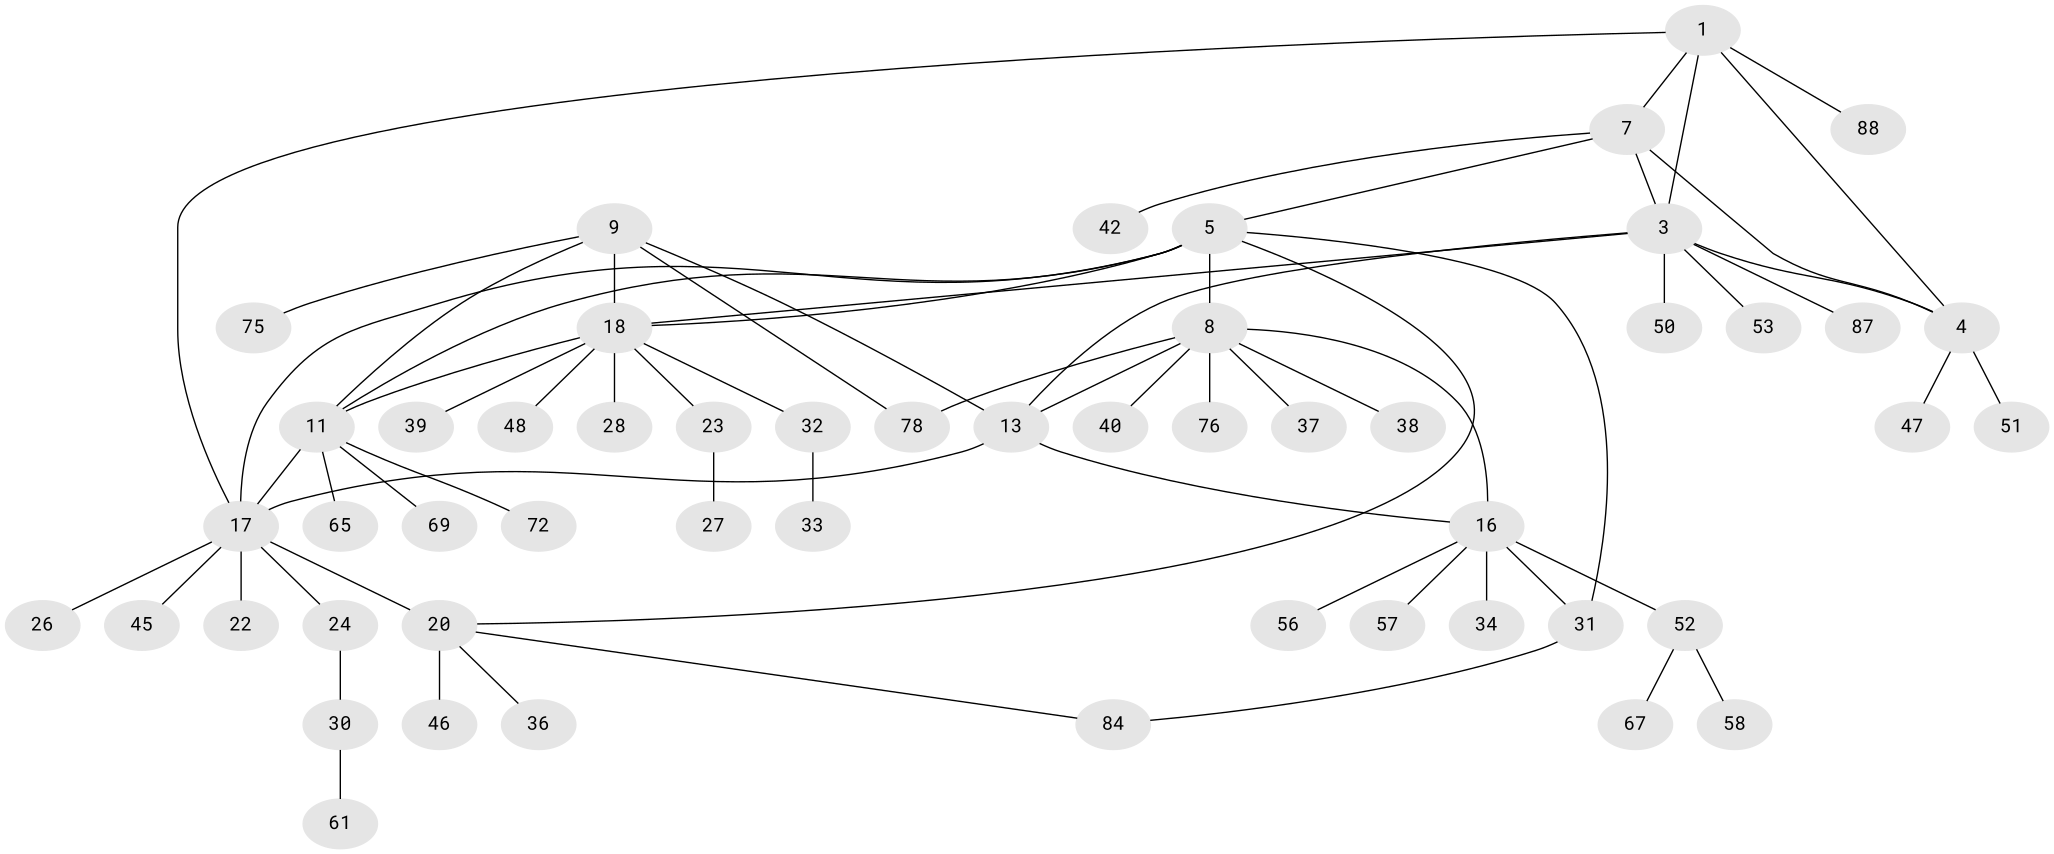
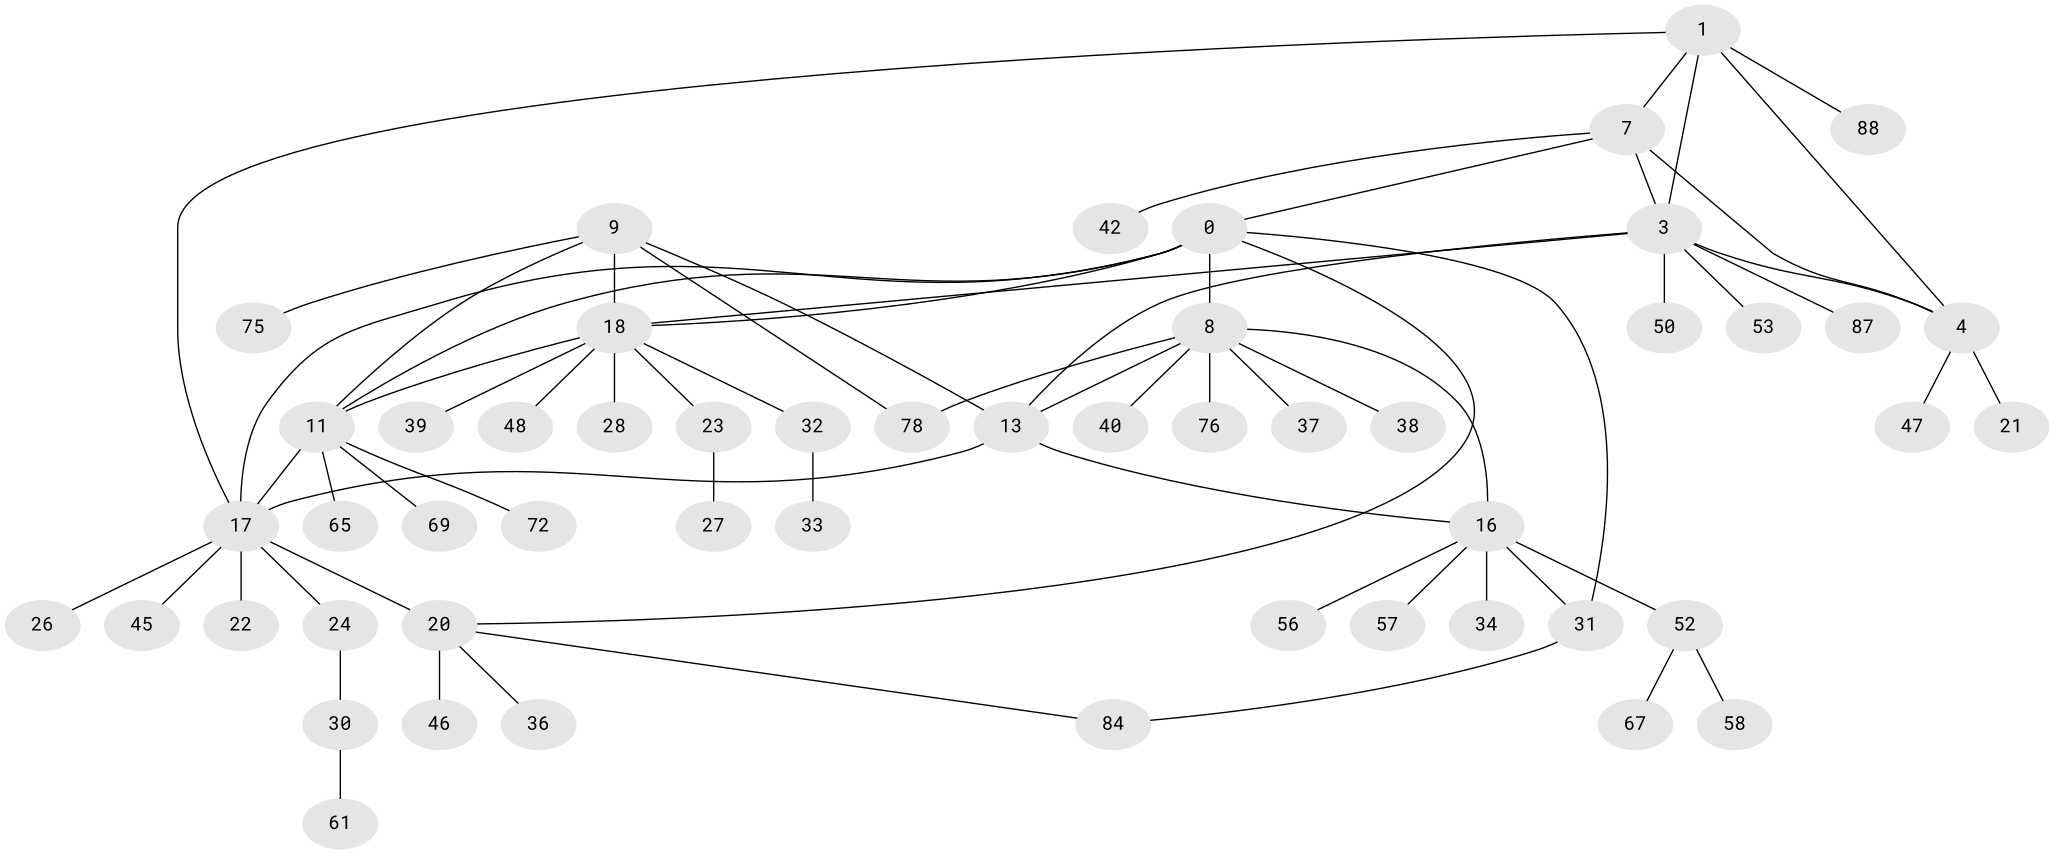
(1210, 229) -> (1210, 229)
(2012, 427) -> (2012, 427)
